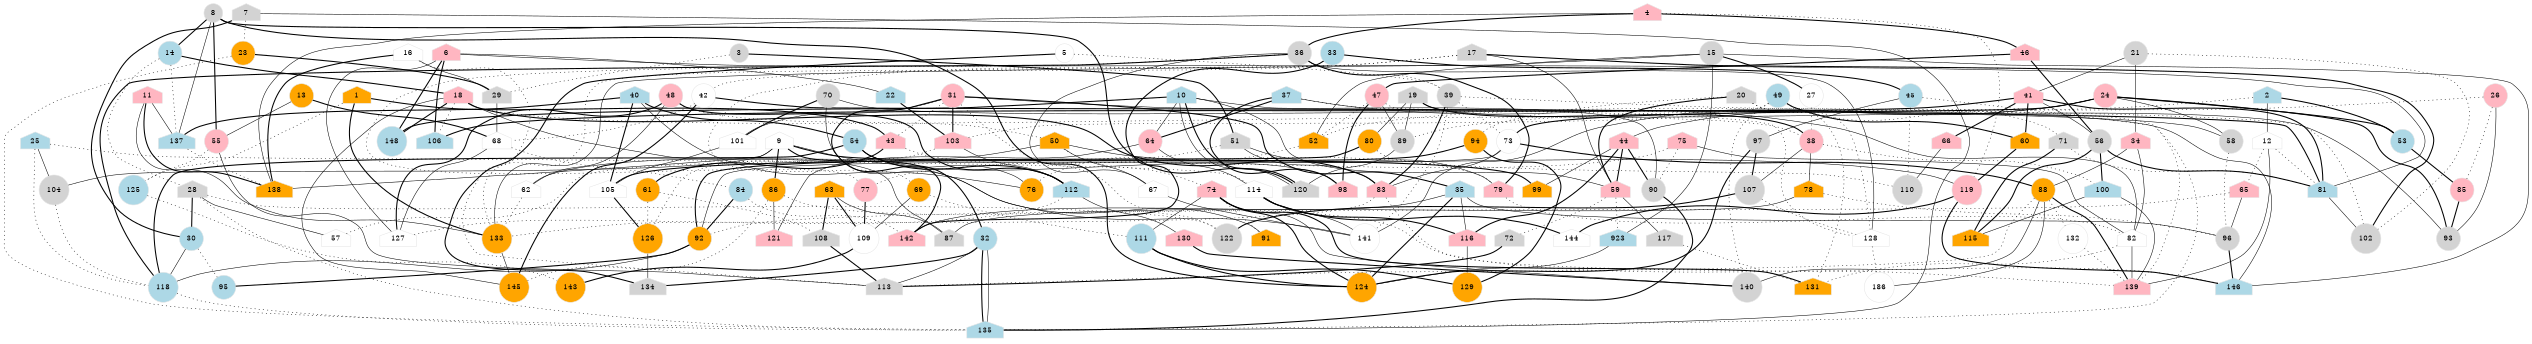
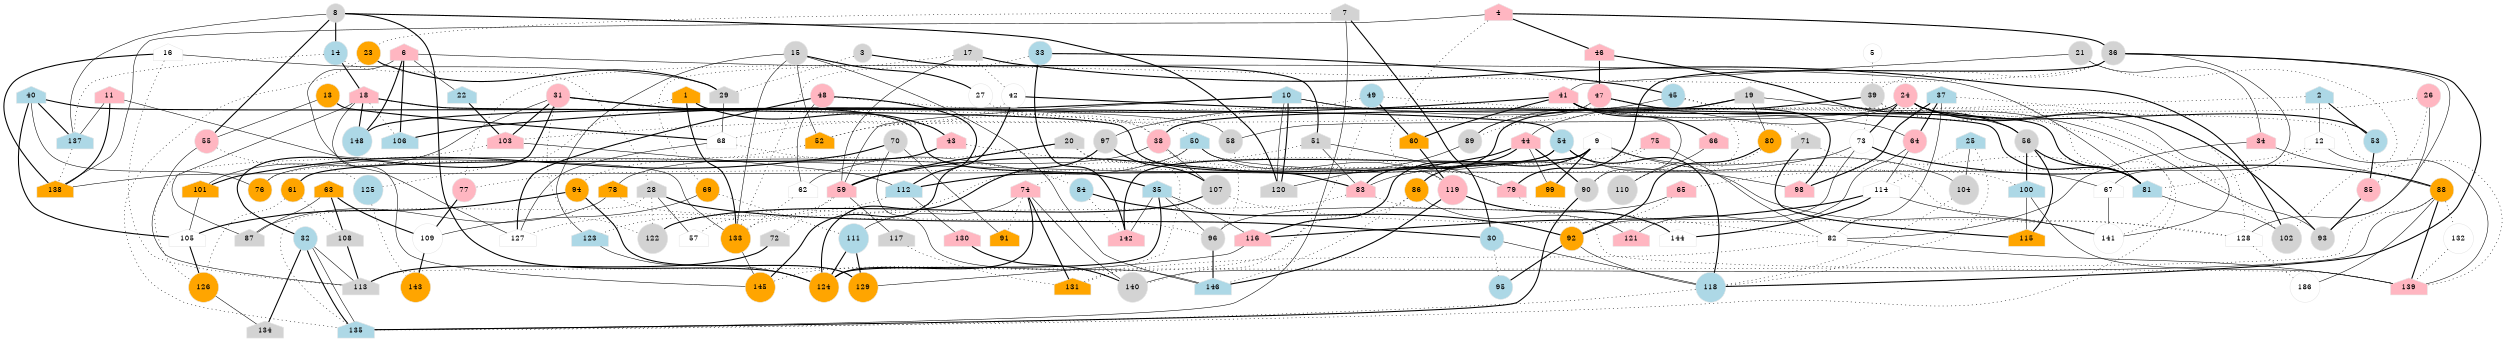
(588, 83) -> none
(738, 141) -> (200, 190)
(1055, 141) -> (1195, 141)
(1618, 239) -> (590, 239)
